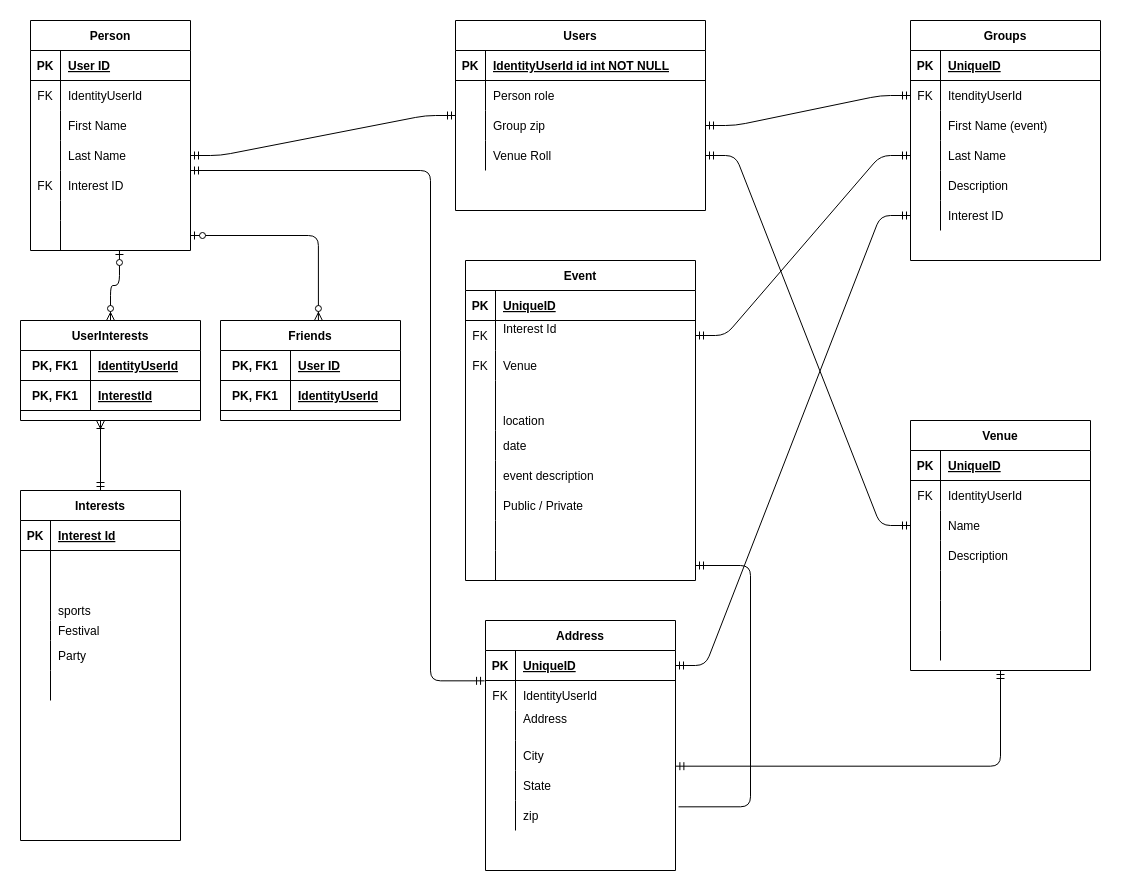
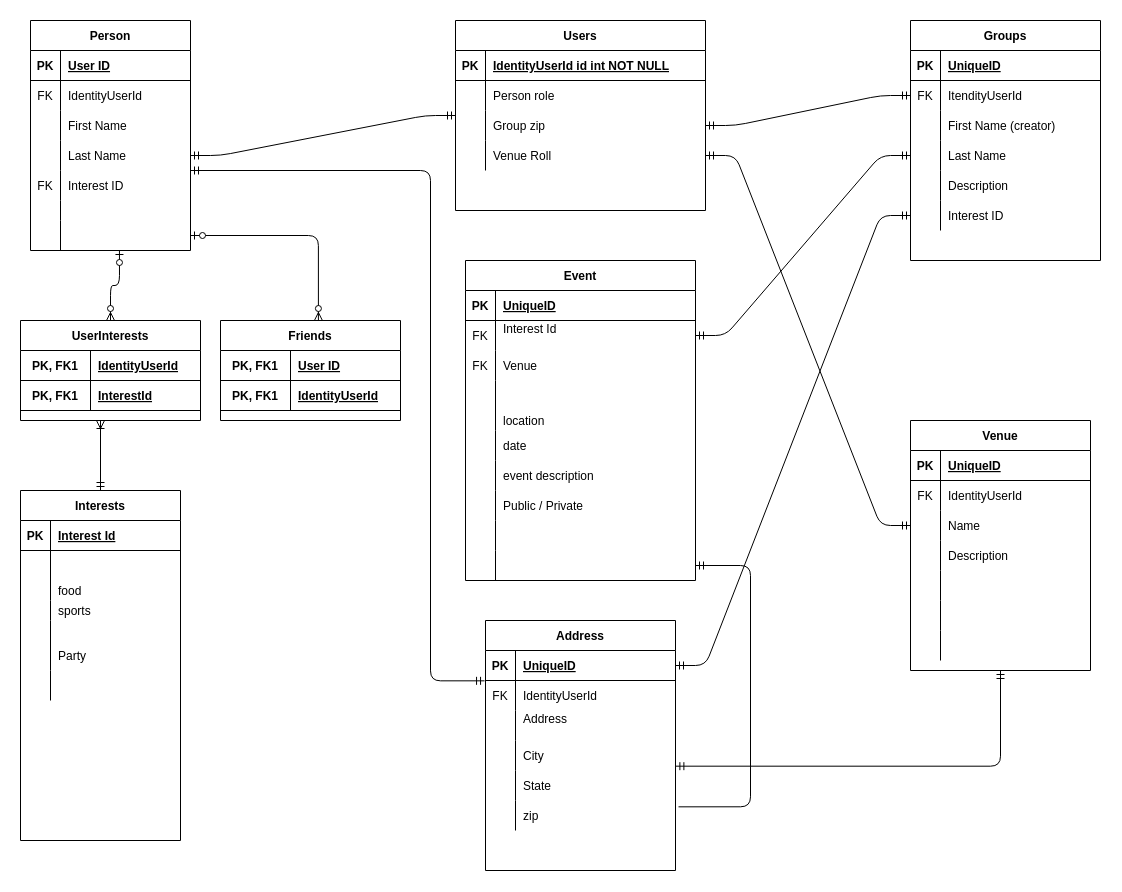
(1004, 126) -> (1011, 126)
none -> (116, 591)
(116, 631) -> none
